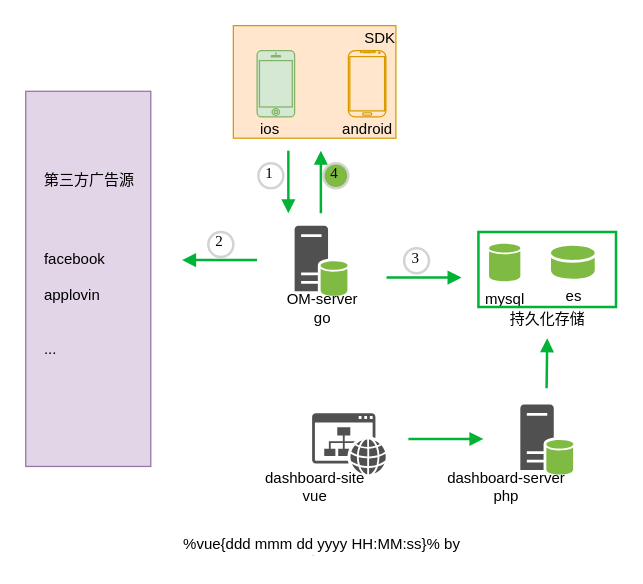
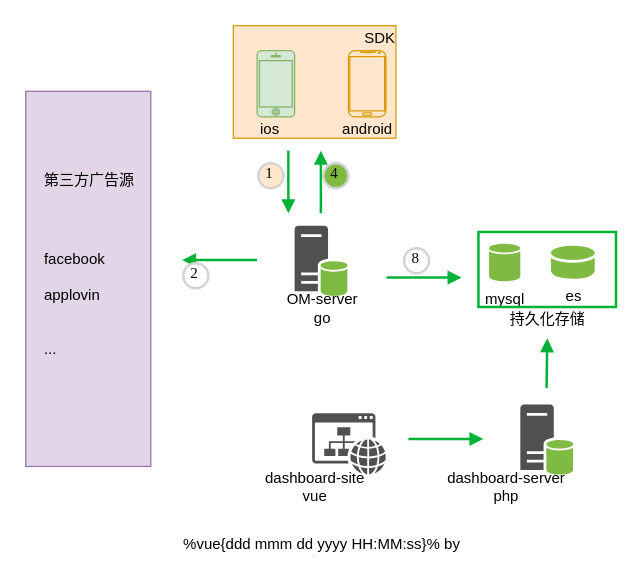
(271, 176) -> (271, 176)
(221, 244) -> (196, 276)
(416, 258) -> (416, 258)
